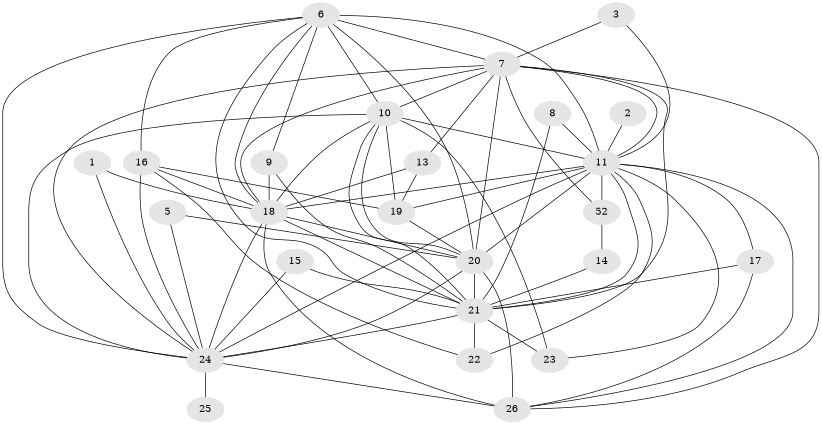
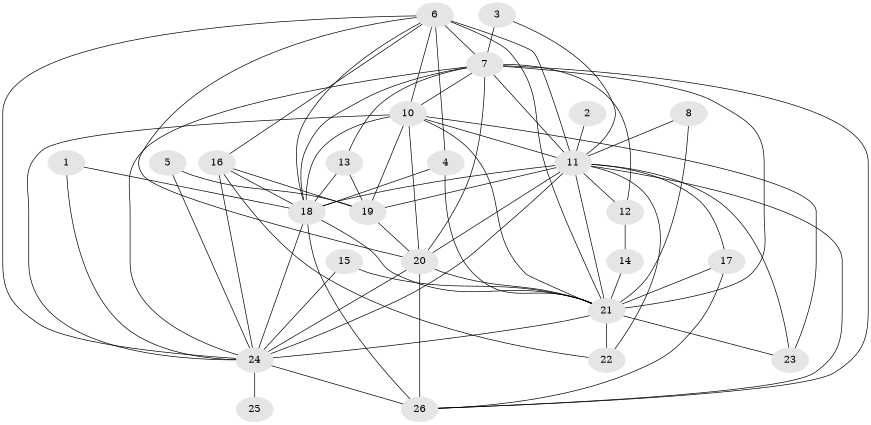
(269, 163) -> (446, 163)
(602, 212) -> (625, 212)
(359, 234) -> none
(335, 239) -> (254, 188)
